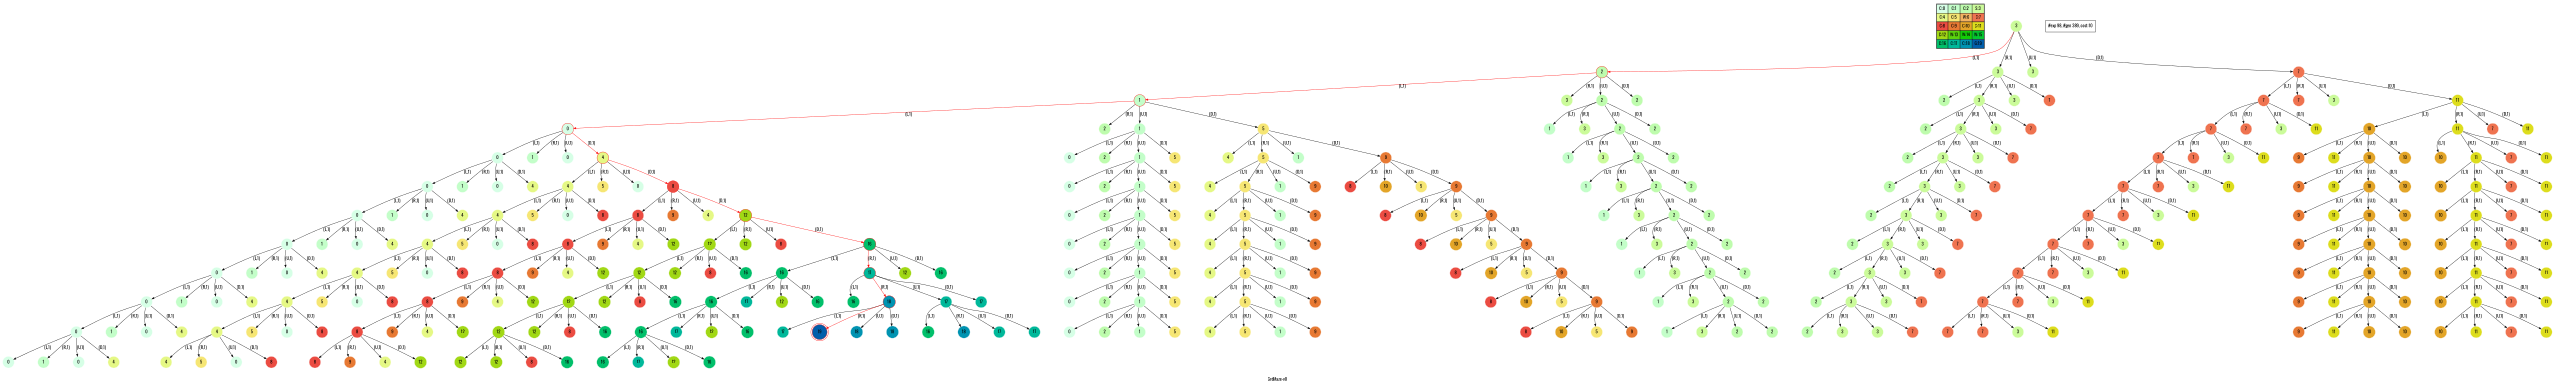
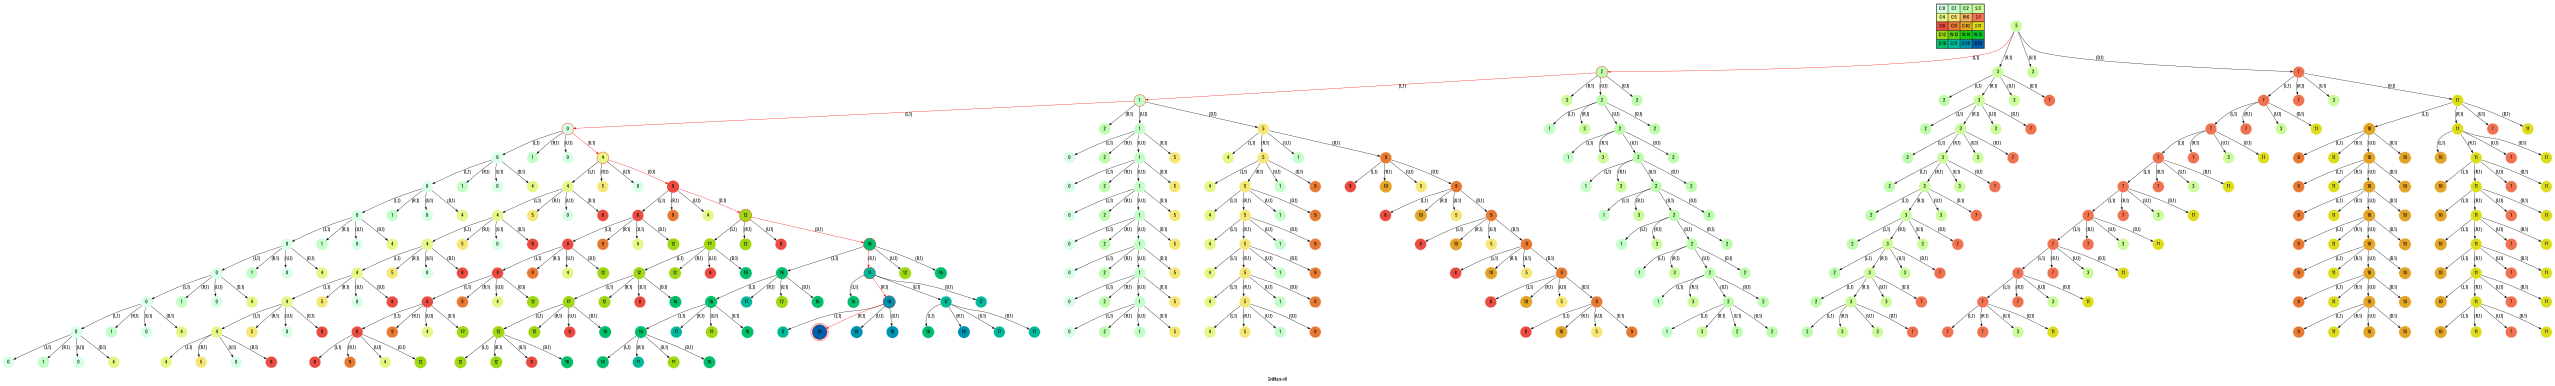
(2071, 26) -> none
